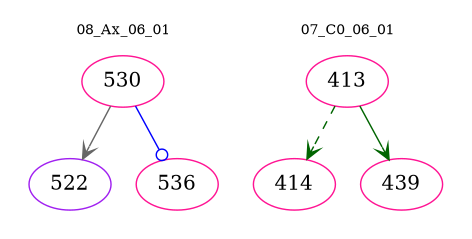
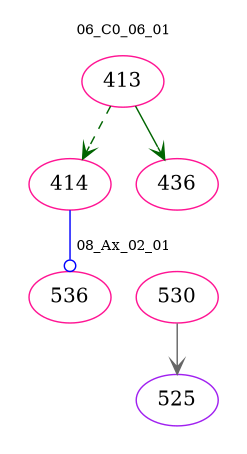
(124, 31) -> (124, 247)
(348, 31) -> (124, 31)
(147, 128) -> (70, 242)
(70, 184) -> (177, 400)
(402, 184) -> (177, 184)
